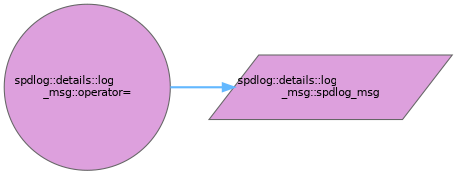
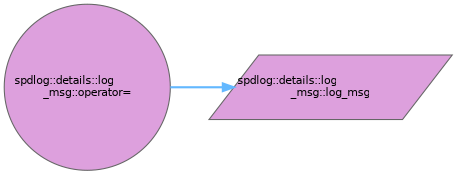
(331, 87) -> (331, 87)
